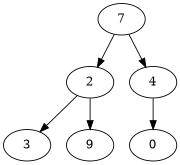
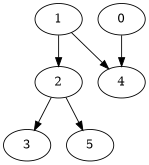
(122, 19) -> (59, 19)
(153, 109) -> (122, 46)
(90, 145) -> (90, 145)
